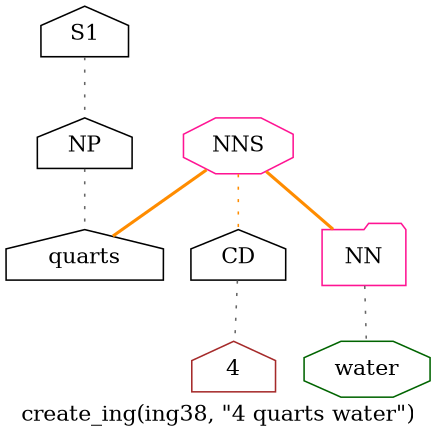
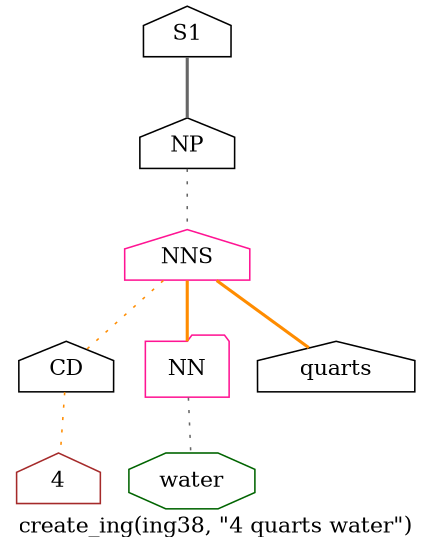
(85, 88) -> (187, 88)
(238, 146) -> (187, 258)
(85, 199) -> (187, 199)
(236, 311) -> (63, 423)
